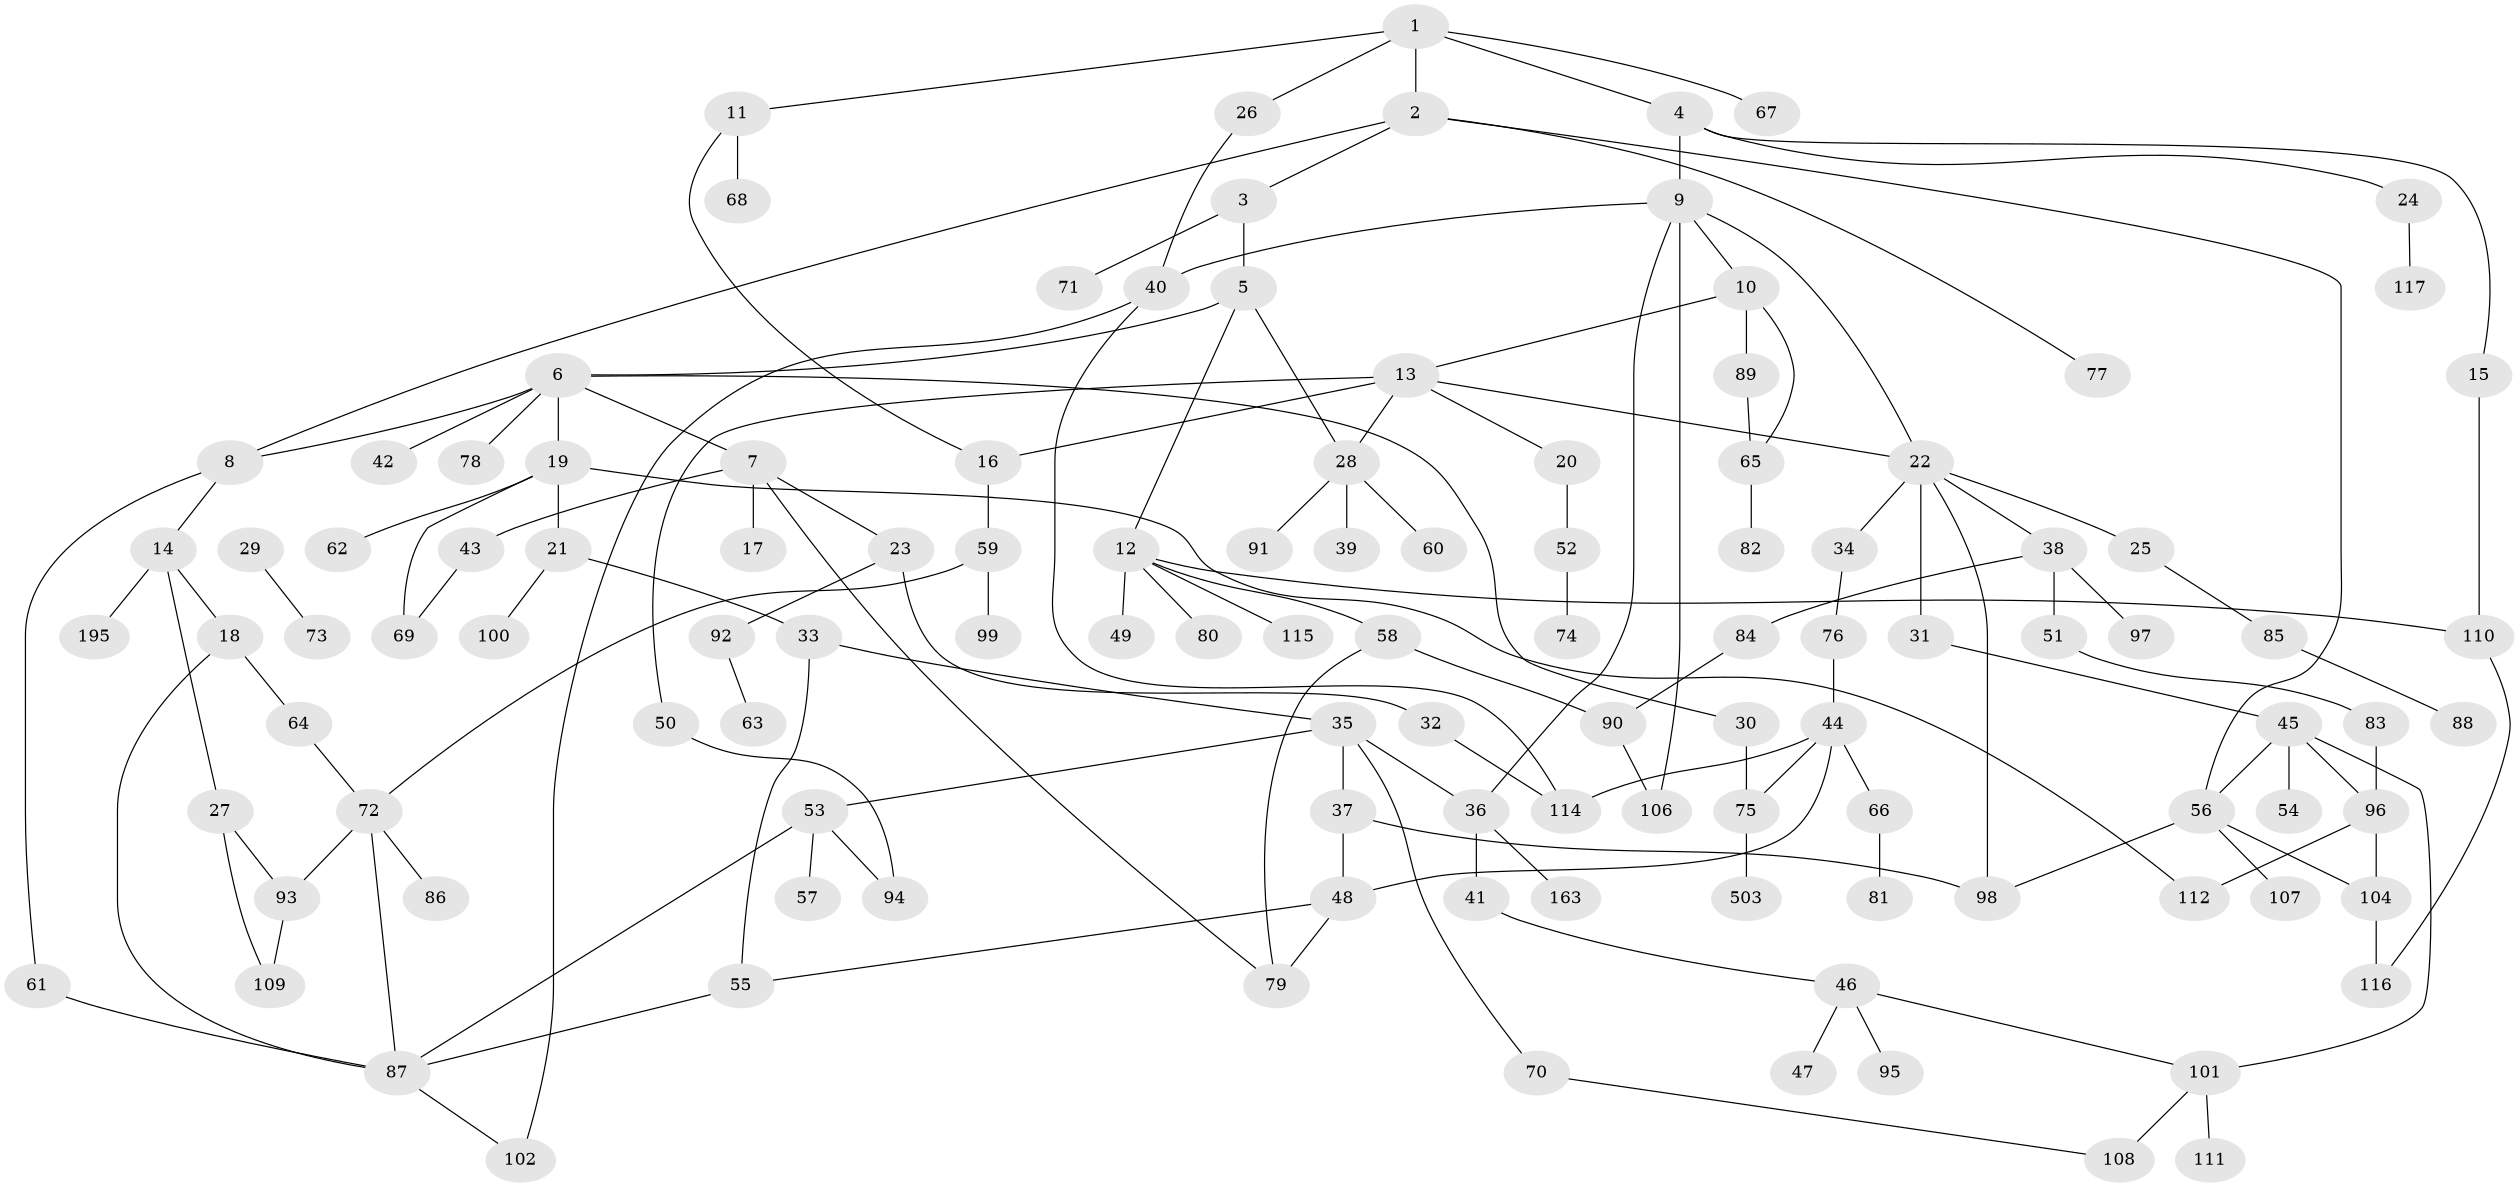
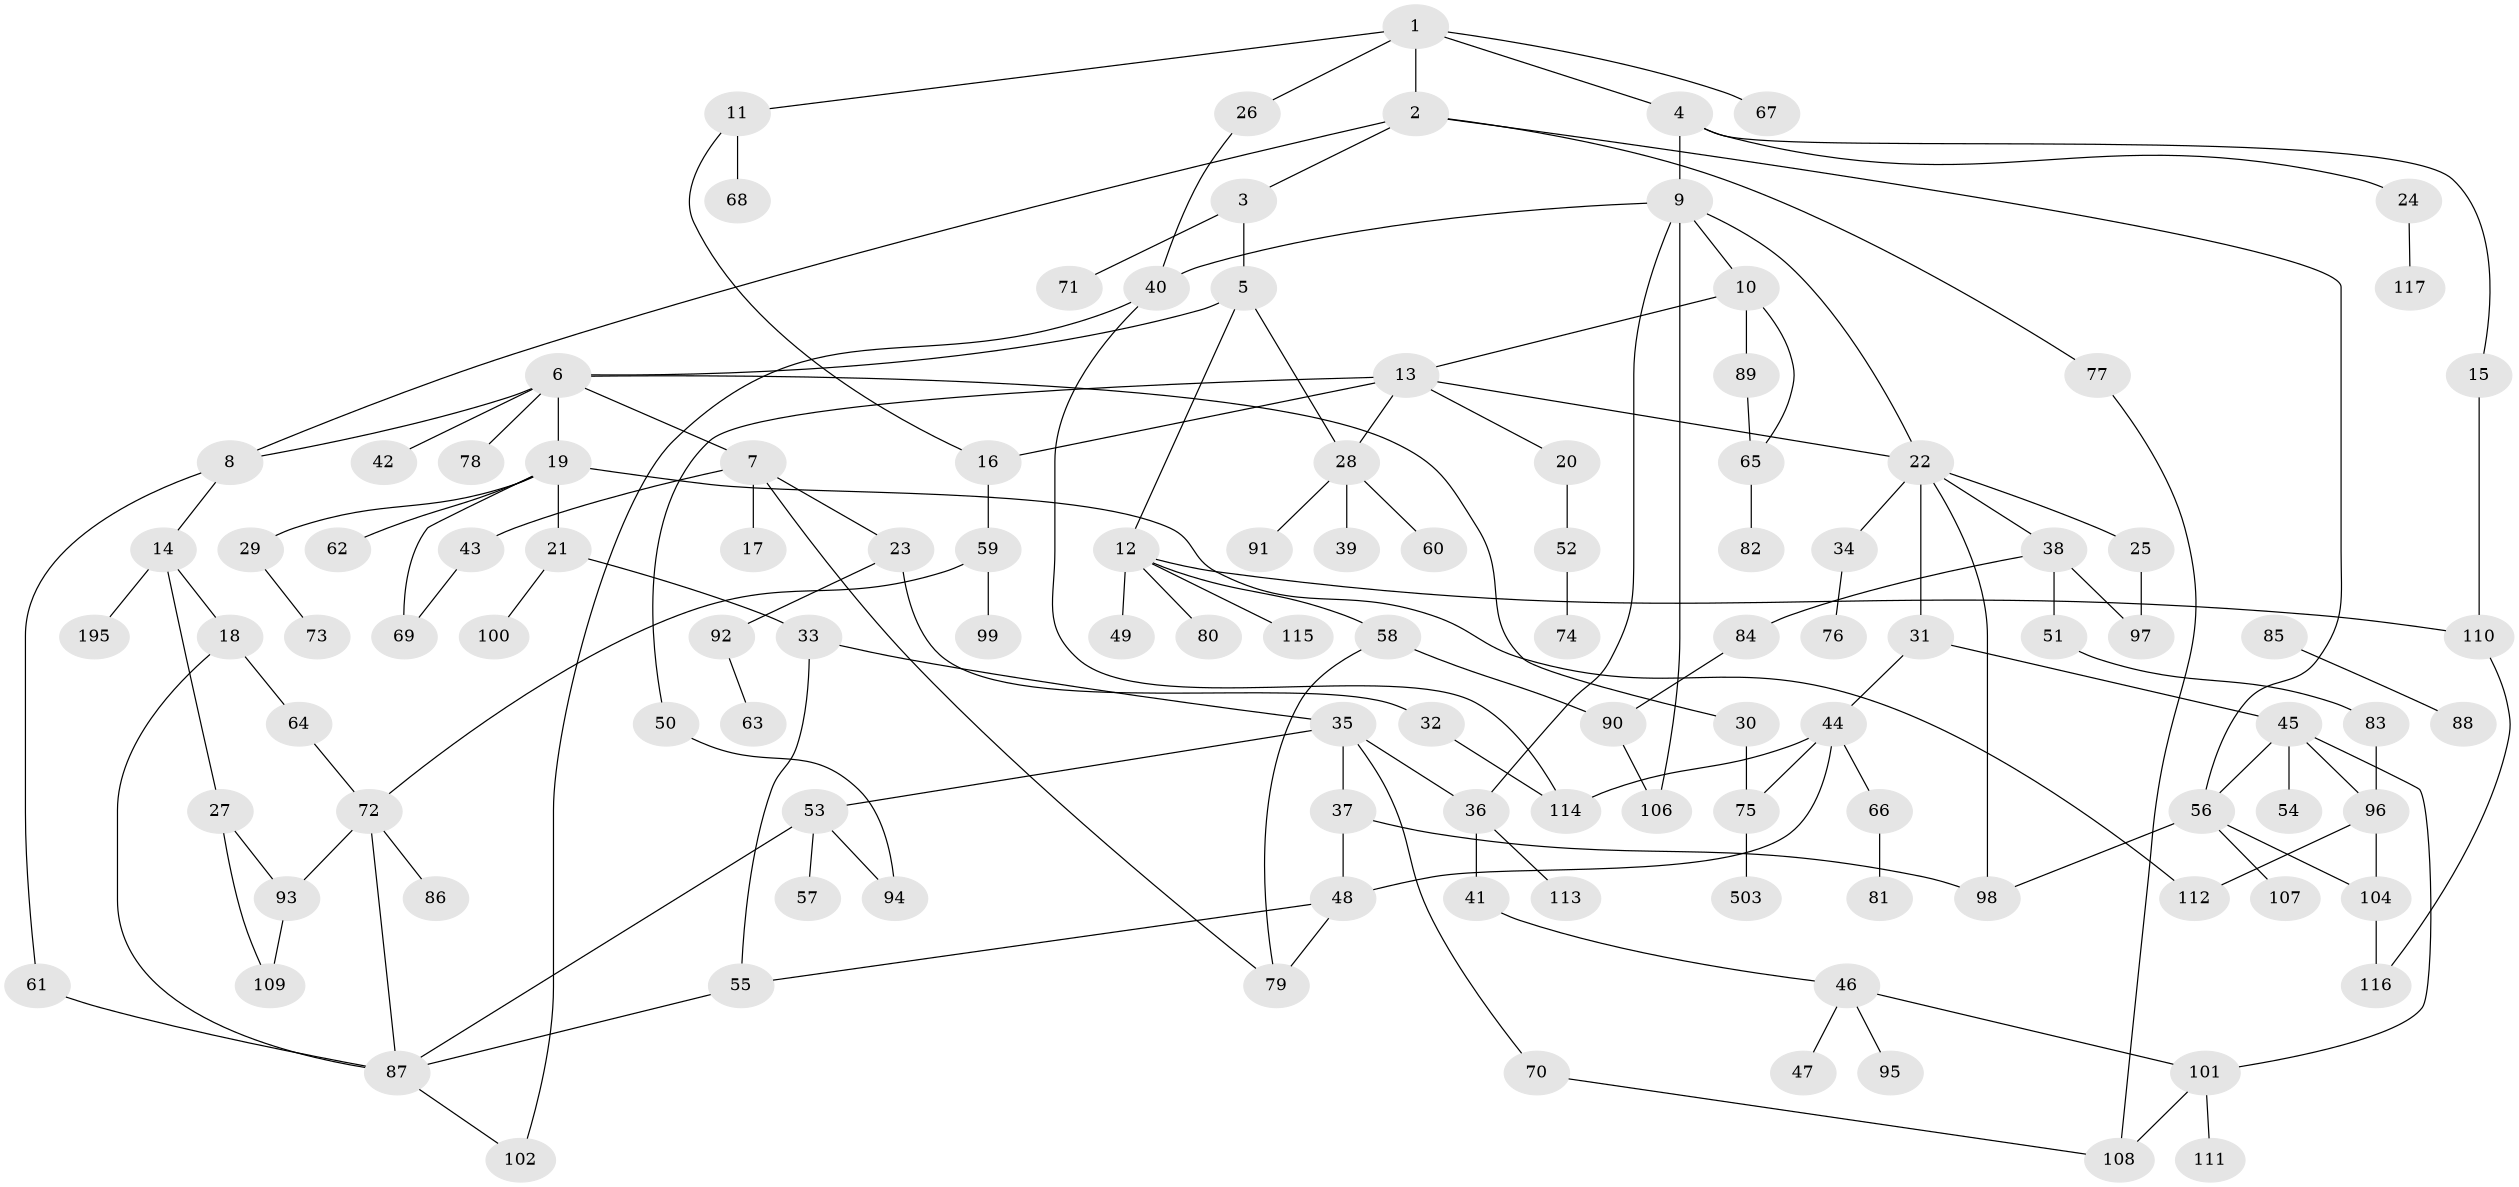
none -> (405, 506)
(2208, 594) -> (2141, 594)
(1834, 681) -> (1877, 681)
none -> (2165, 756)
(1566, 899) -> (1566, 899)
